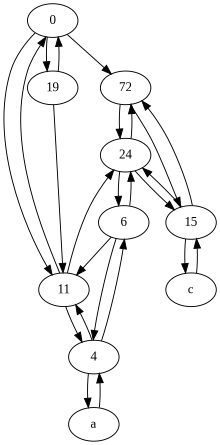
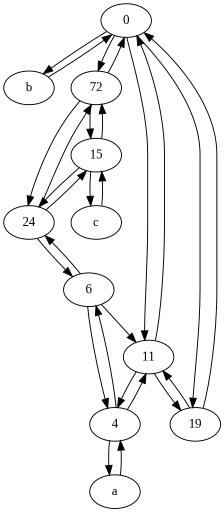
none -> (115, 60)
none -> (29, 88)
(82, 223) -> (164, 388)
